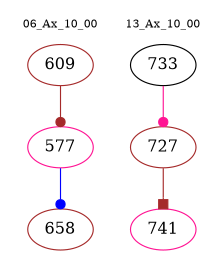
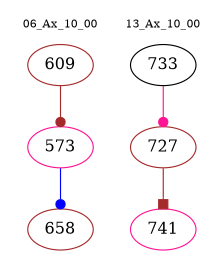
(61, 147) -> (61, 147)
